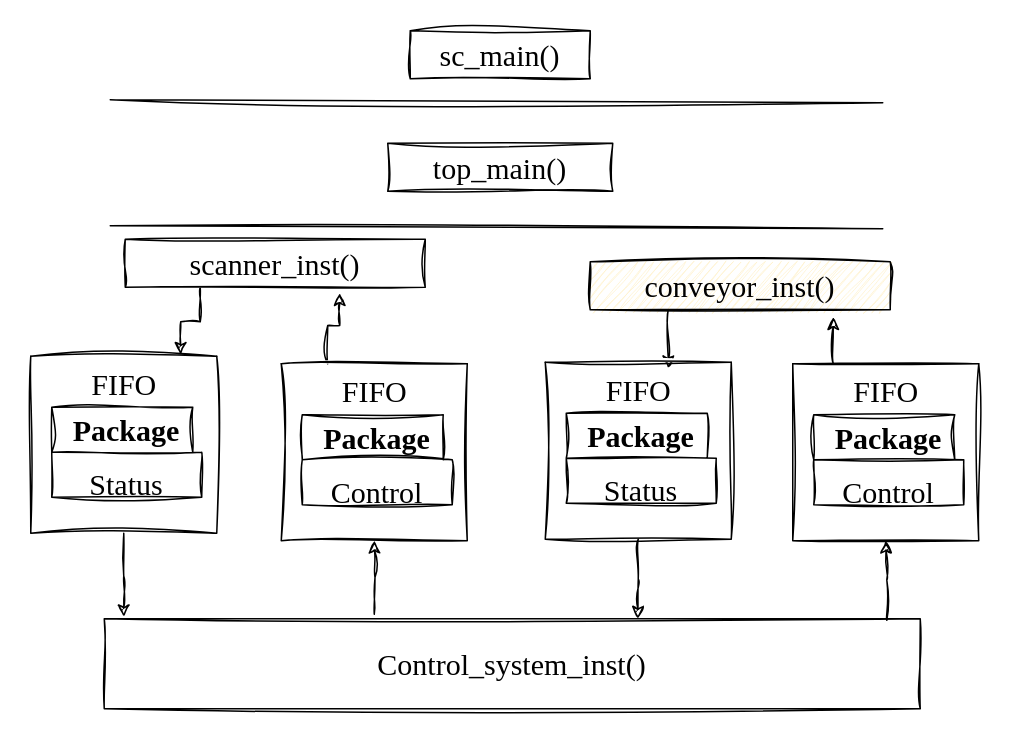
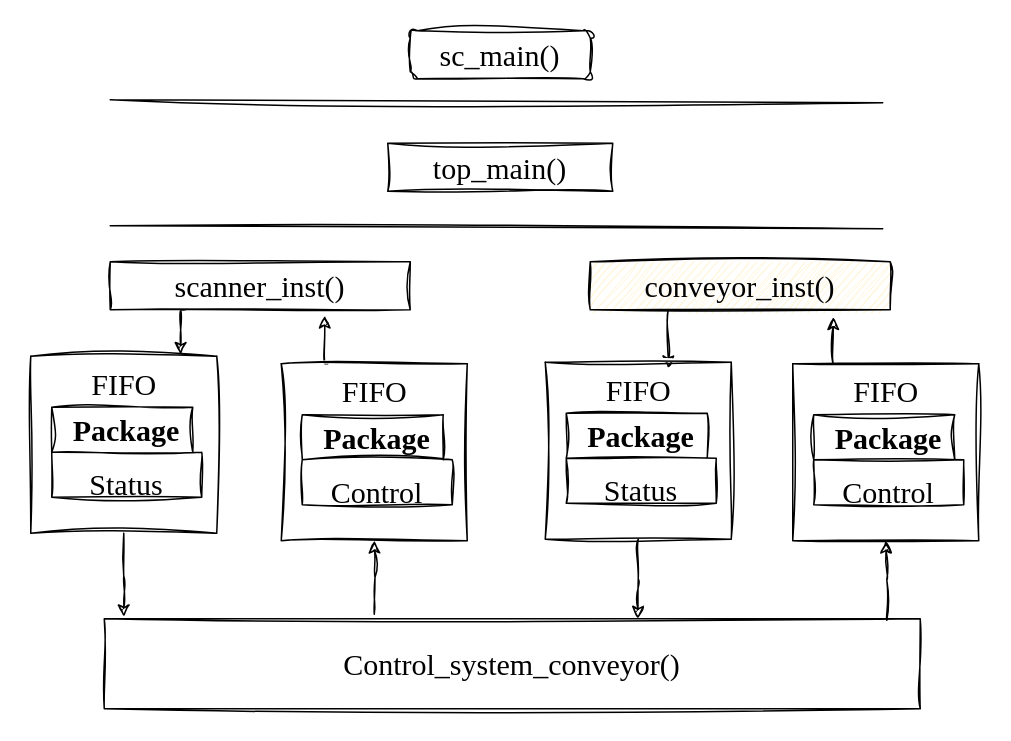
(500, 55) -> (500, 55)
(275, 263) -> (260, 286)
(512, 664) -> (512, 664)
